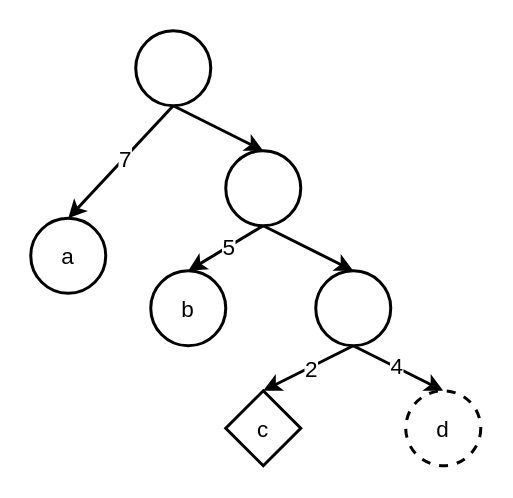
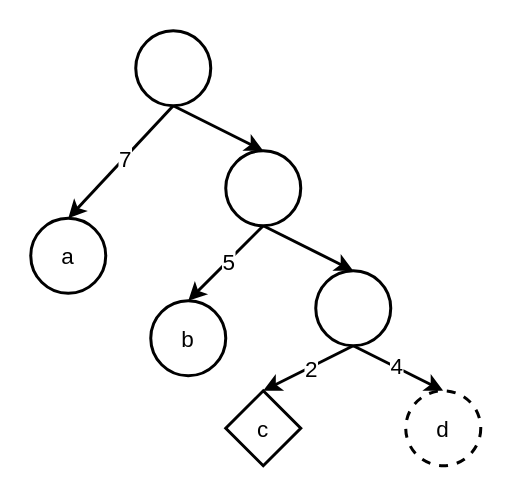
(188, 308) -> (188, 338)
